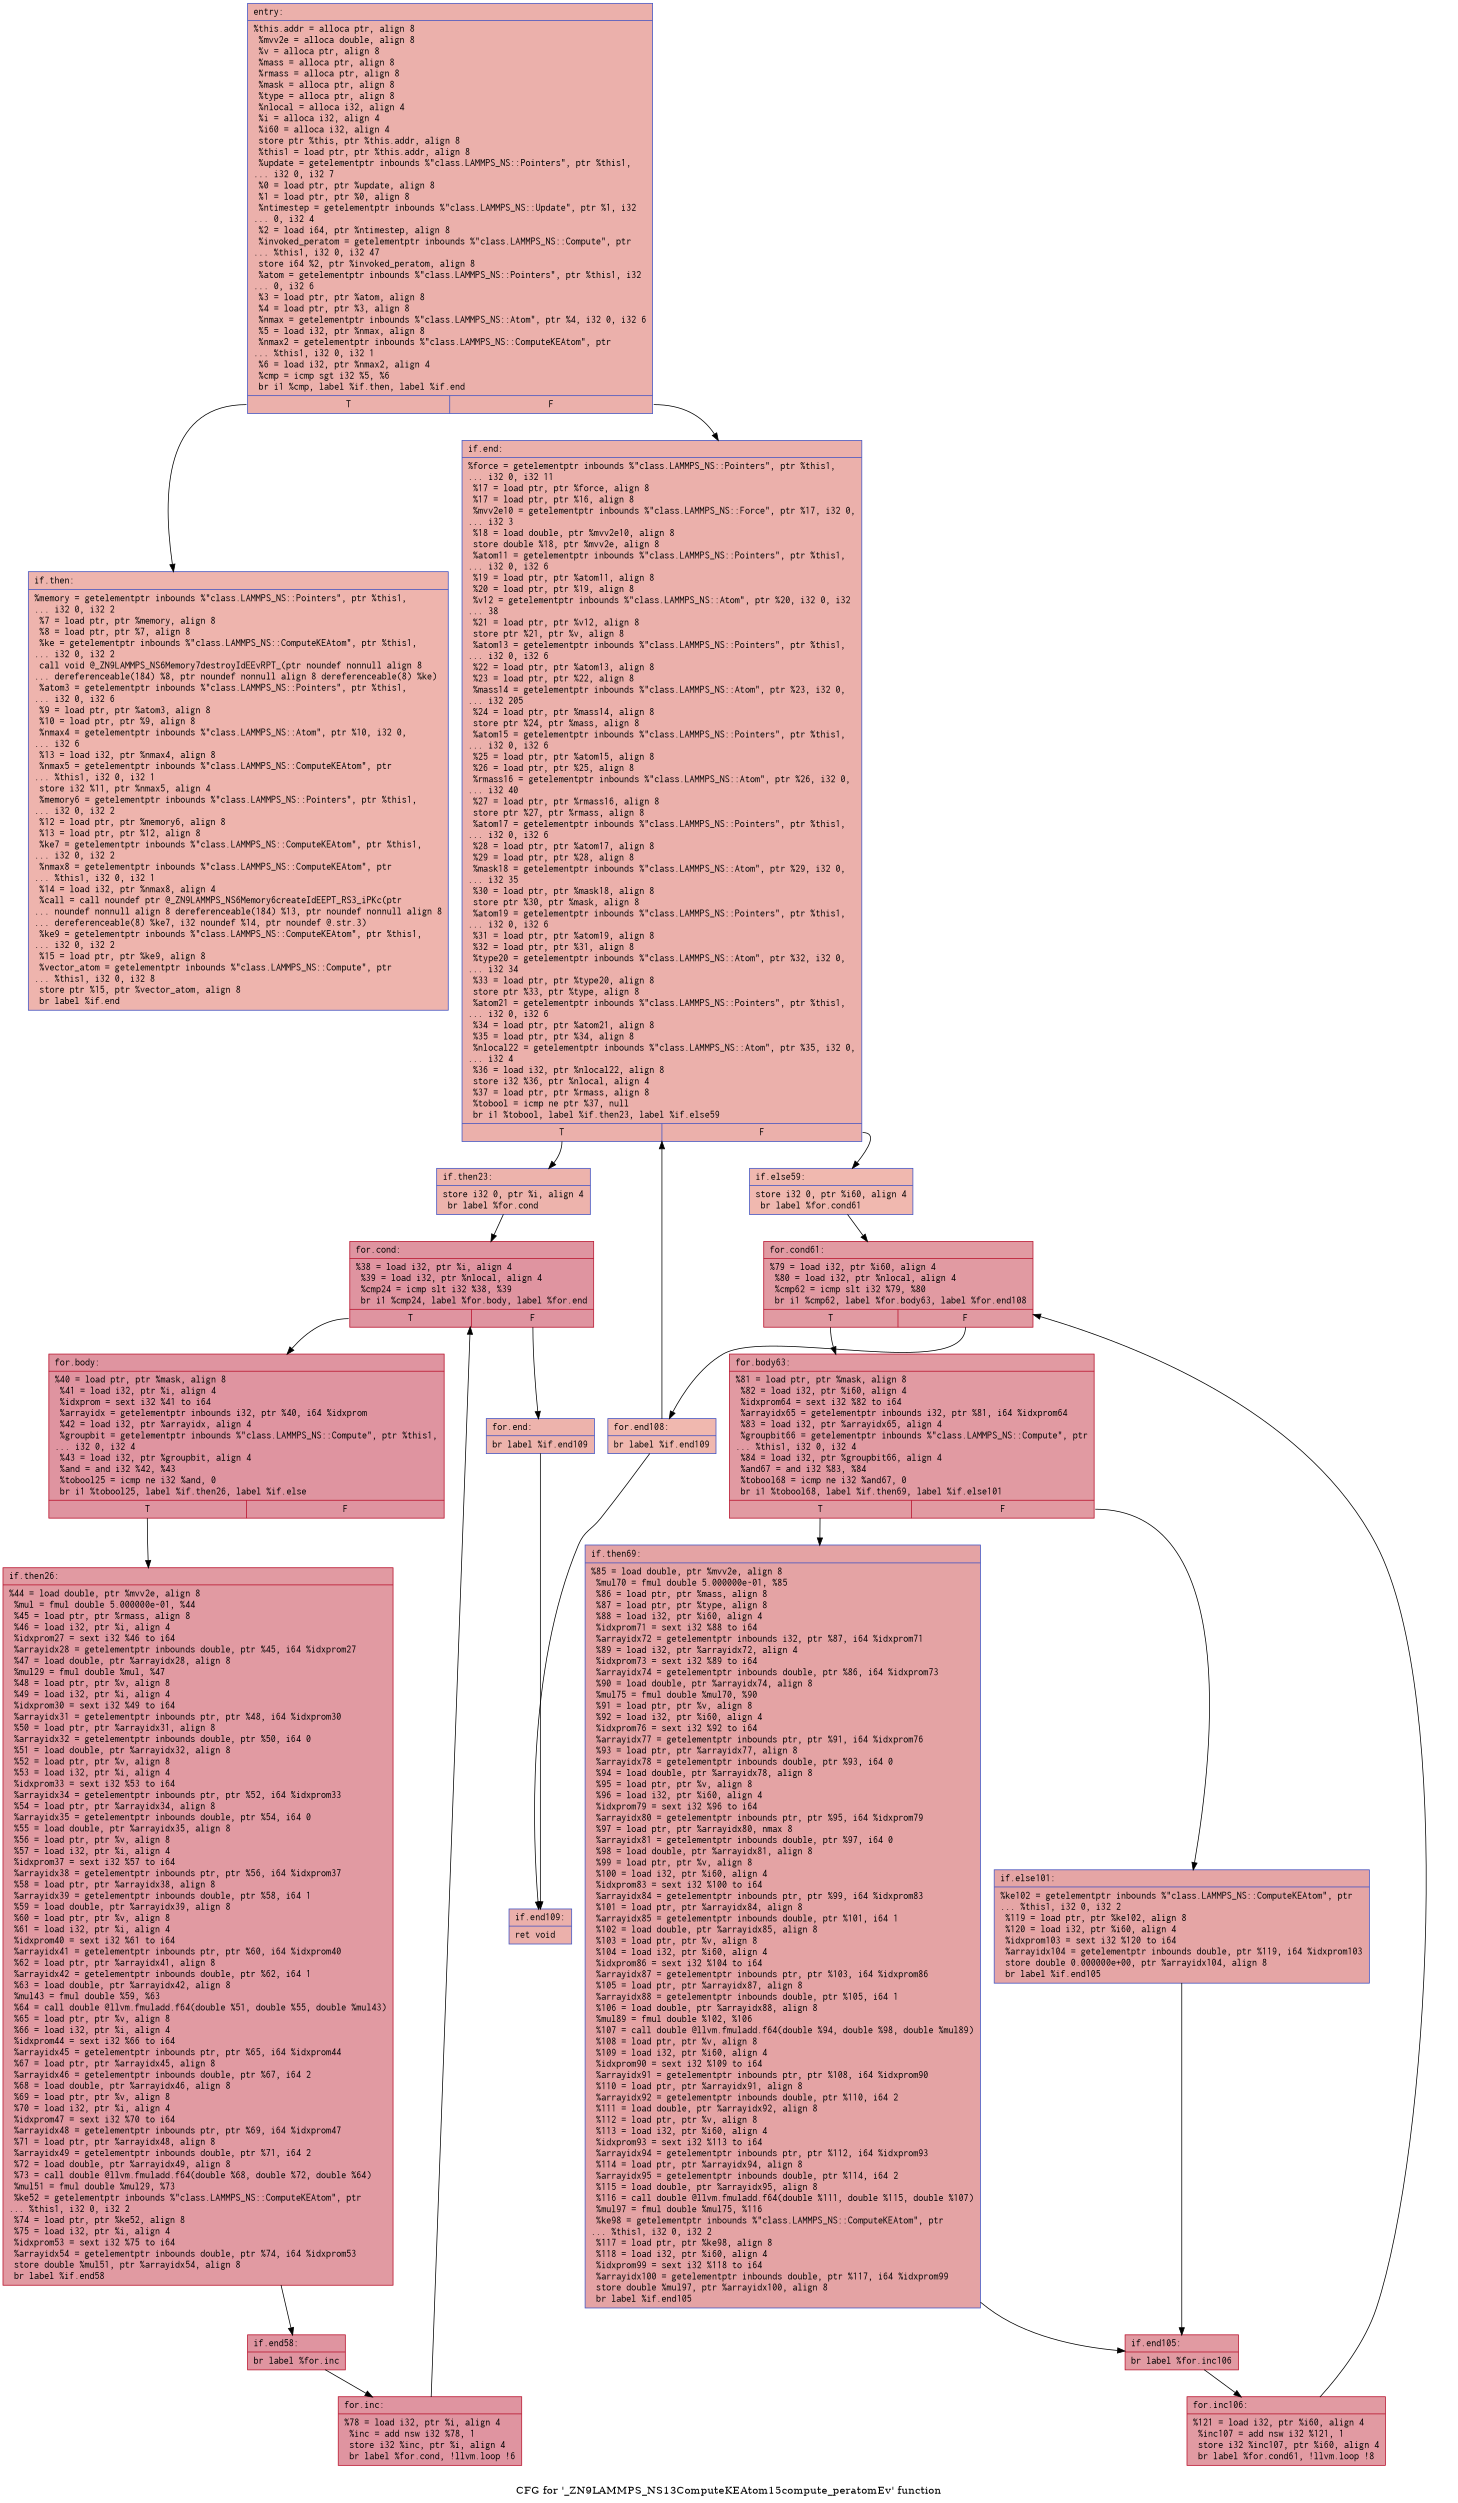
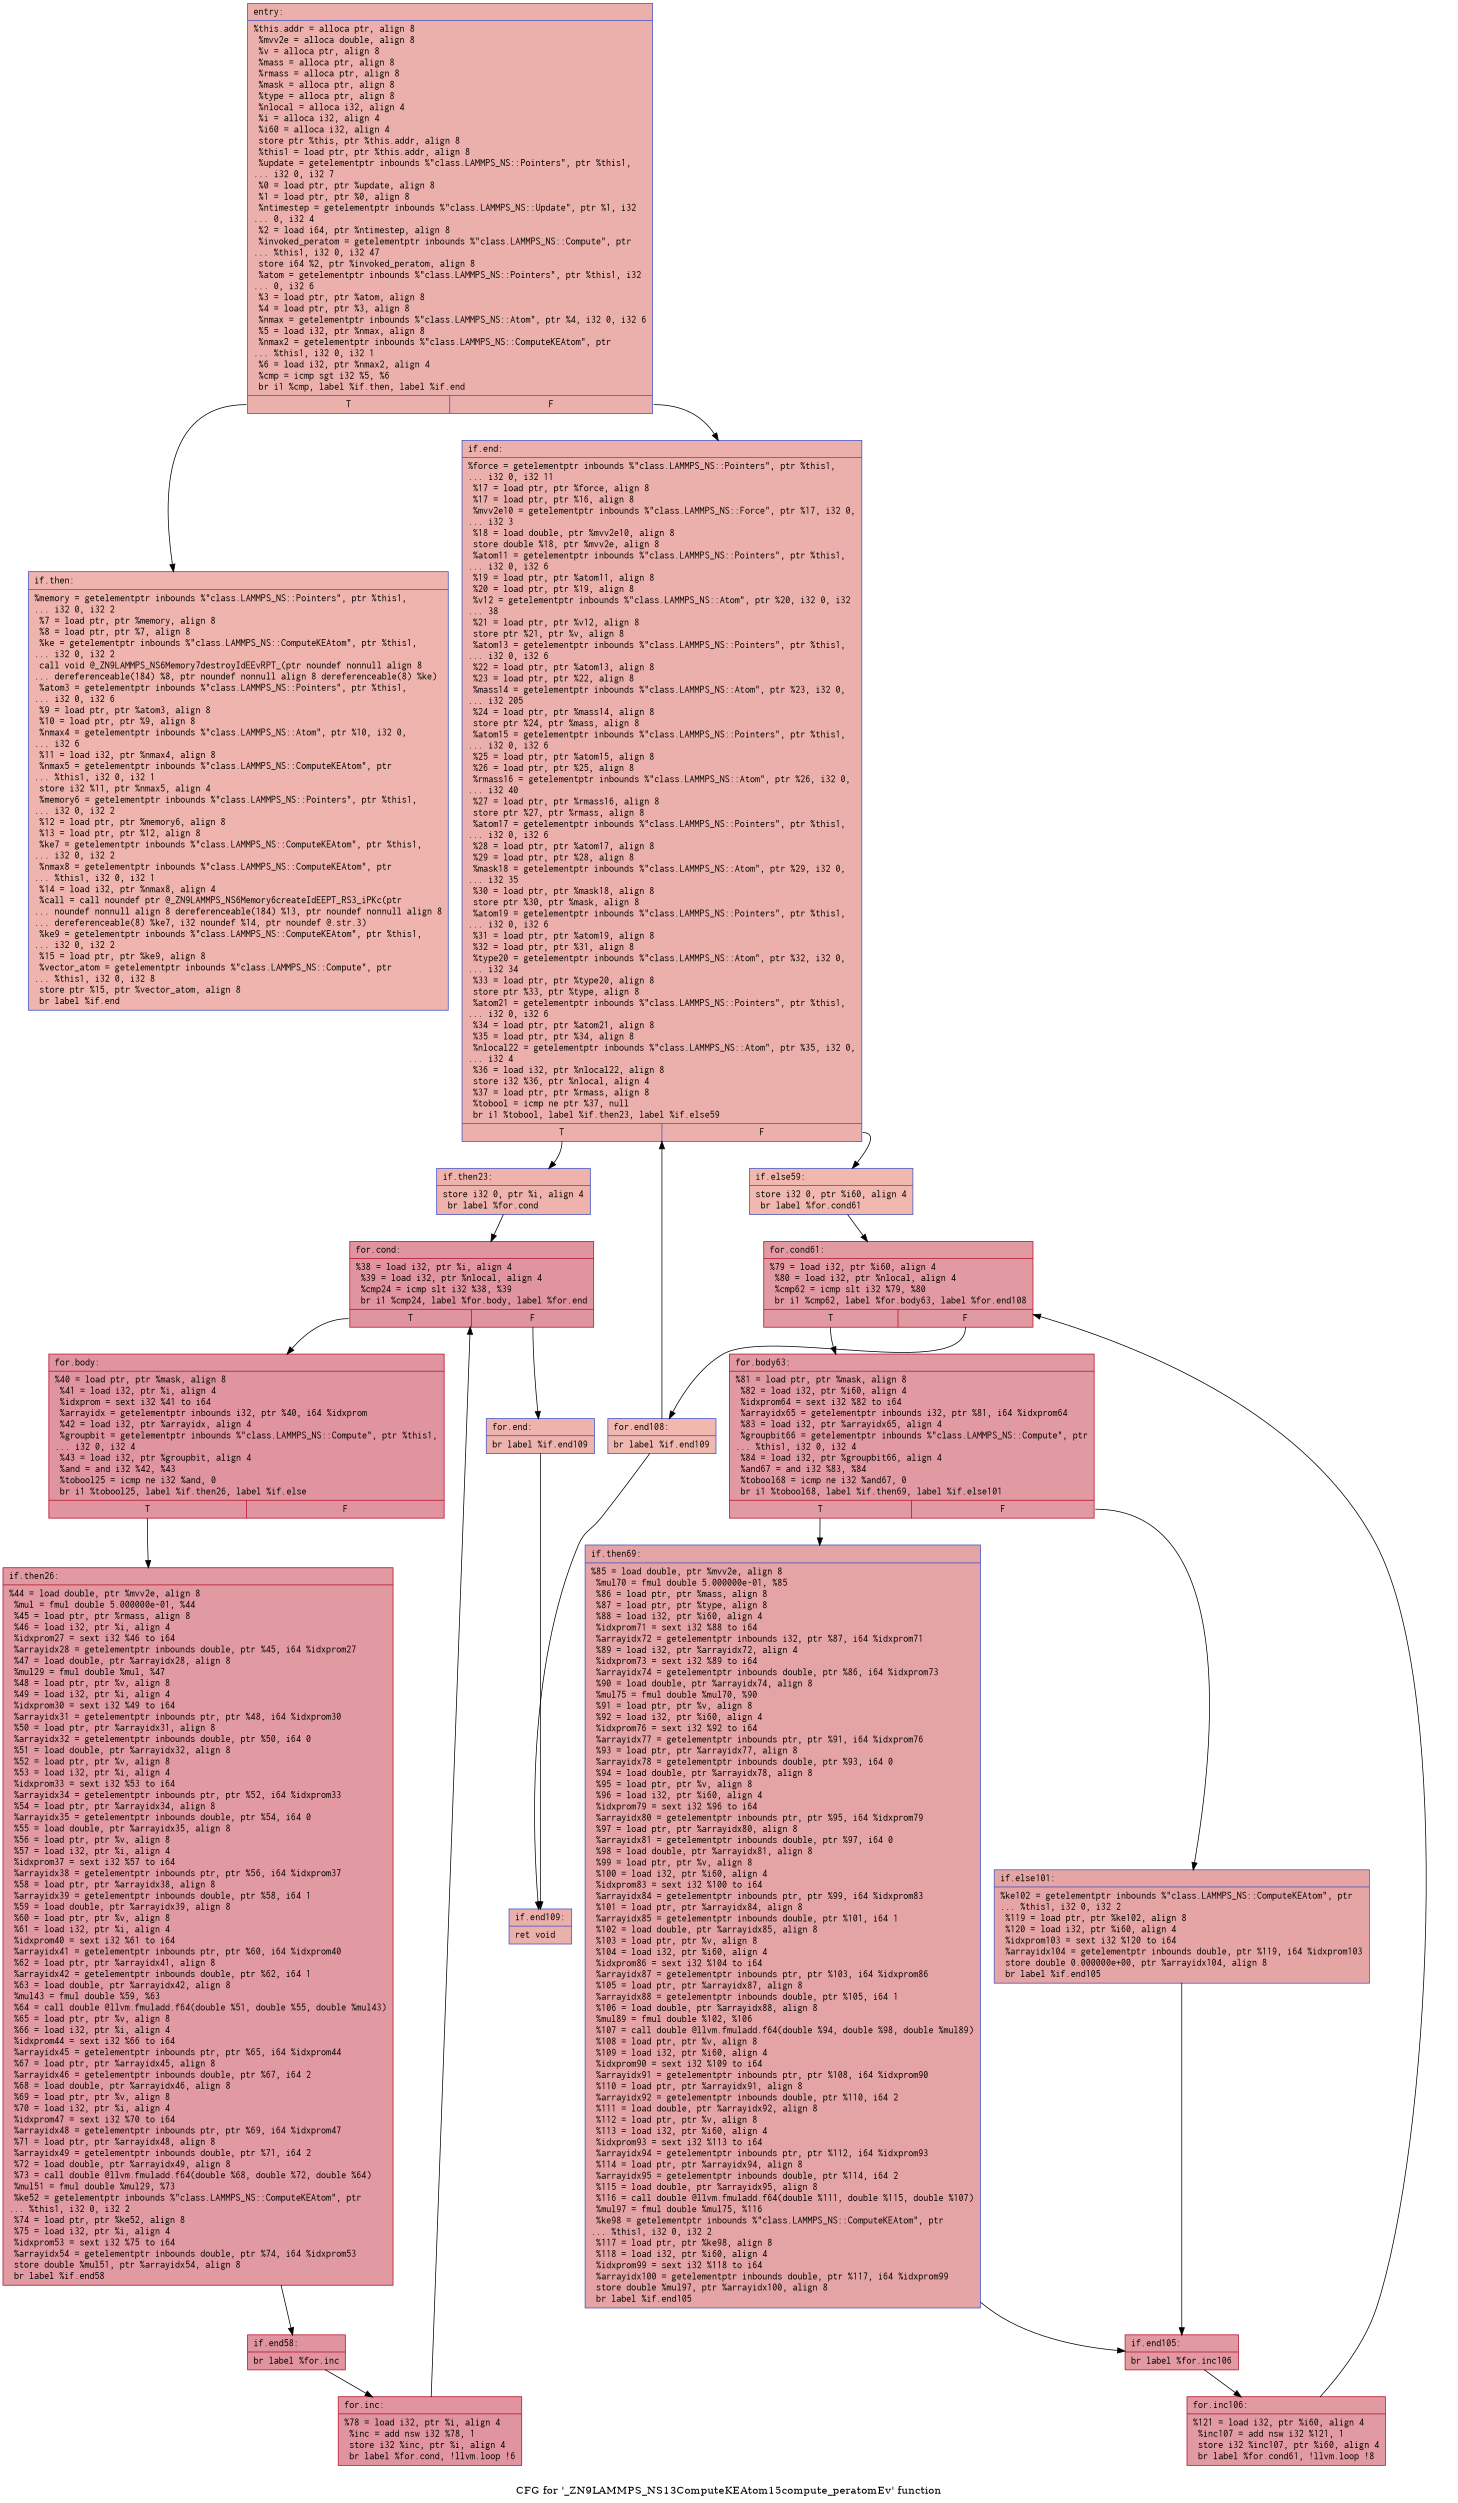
(125, 755) -> (125, 755)
(692, 1829) -> (694, 1829)
